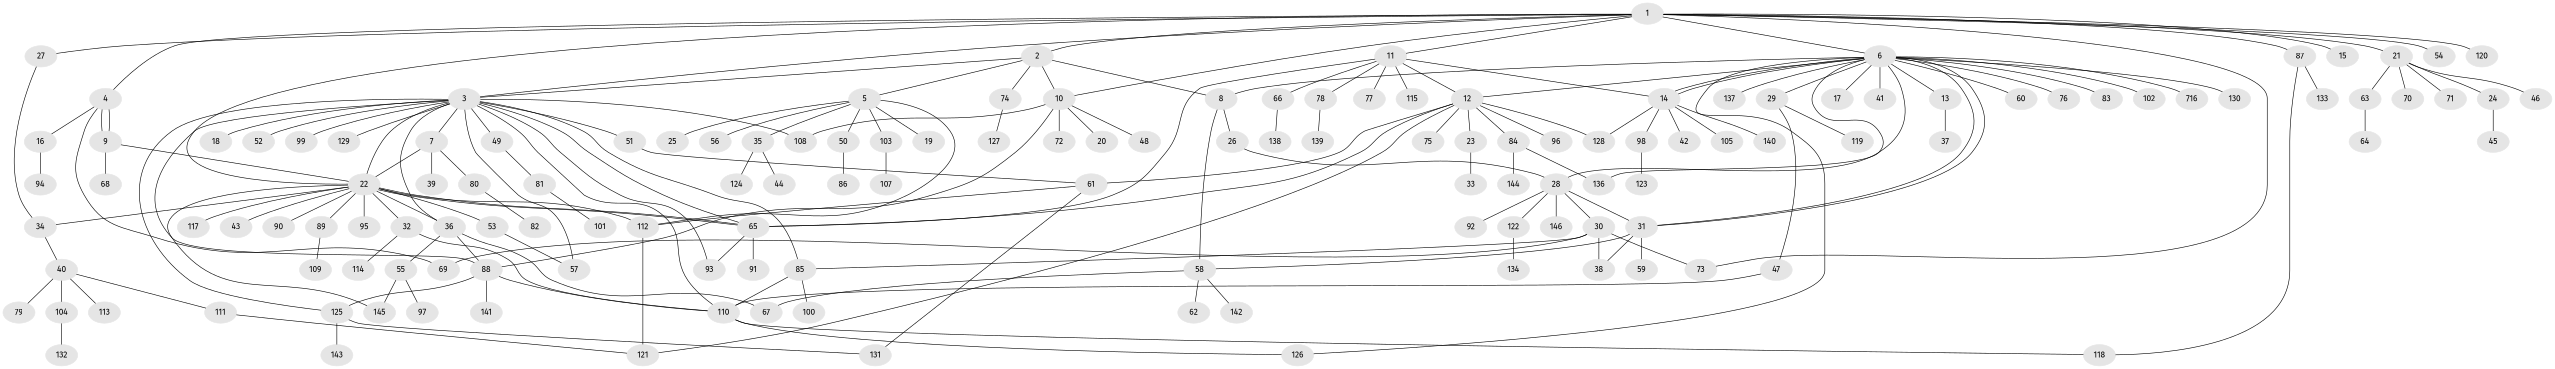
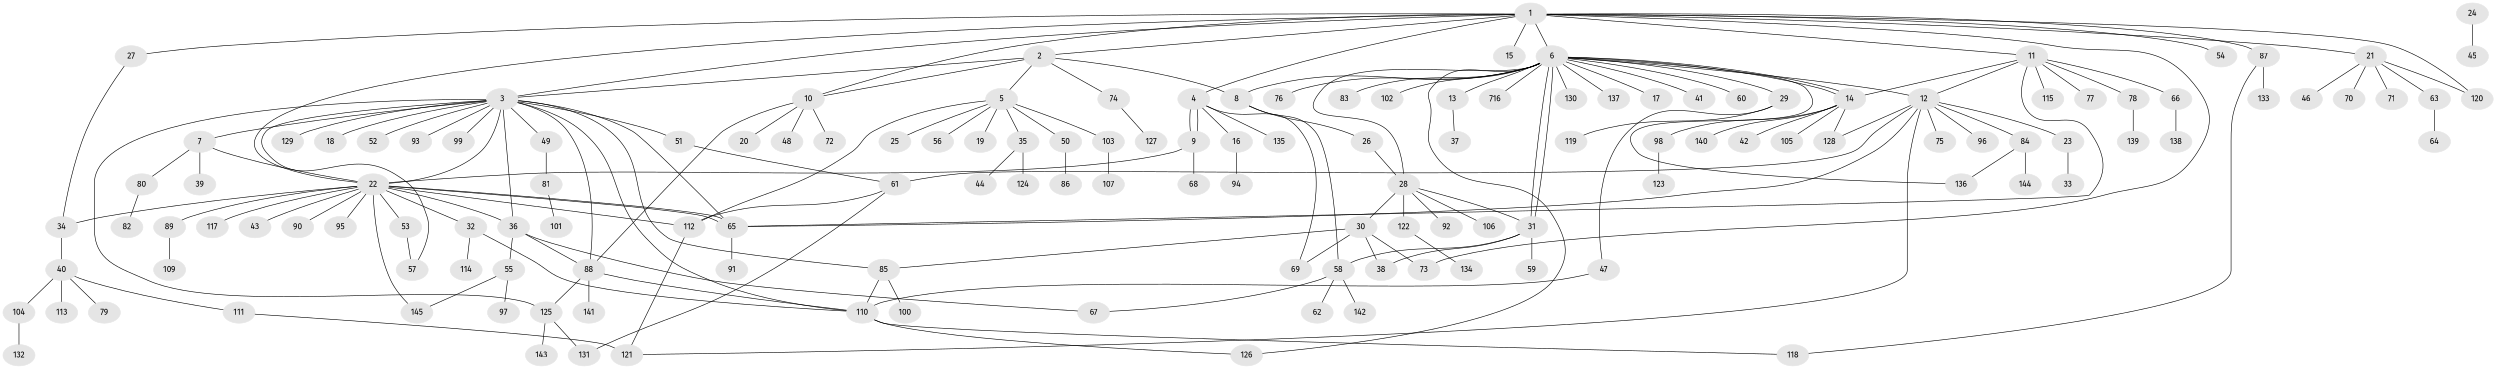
(2447, 78) -> (2425, 76)
(801, 142) -> none
none -> (1279, 142)
(1556, 227) -> (1489, 227)
(731, 248) -> none
